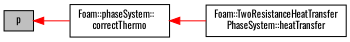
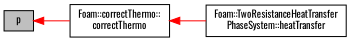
(120, 21) -> (120, 21)
